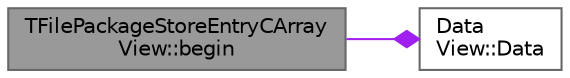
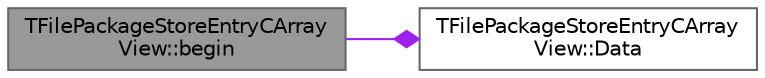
(491, 39) -> (588, 39)
